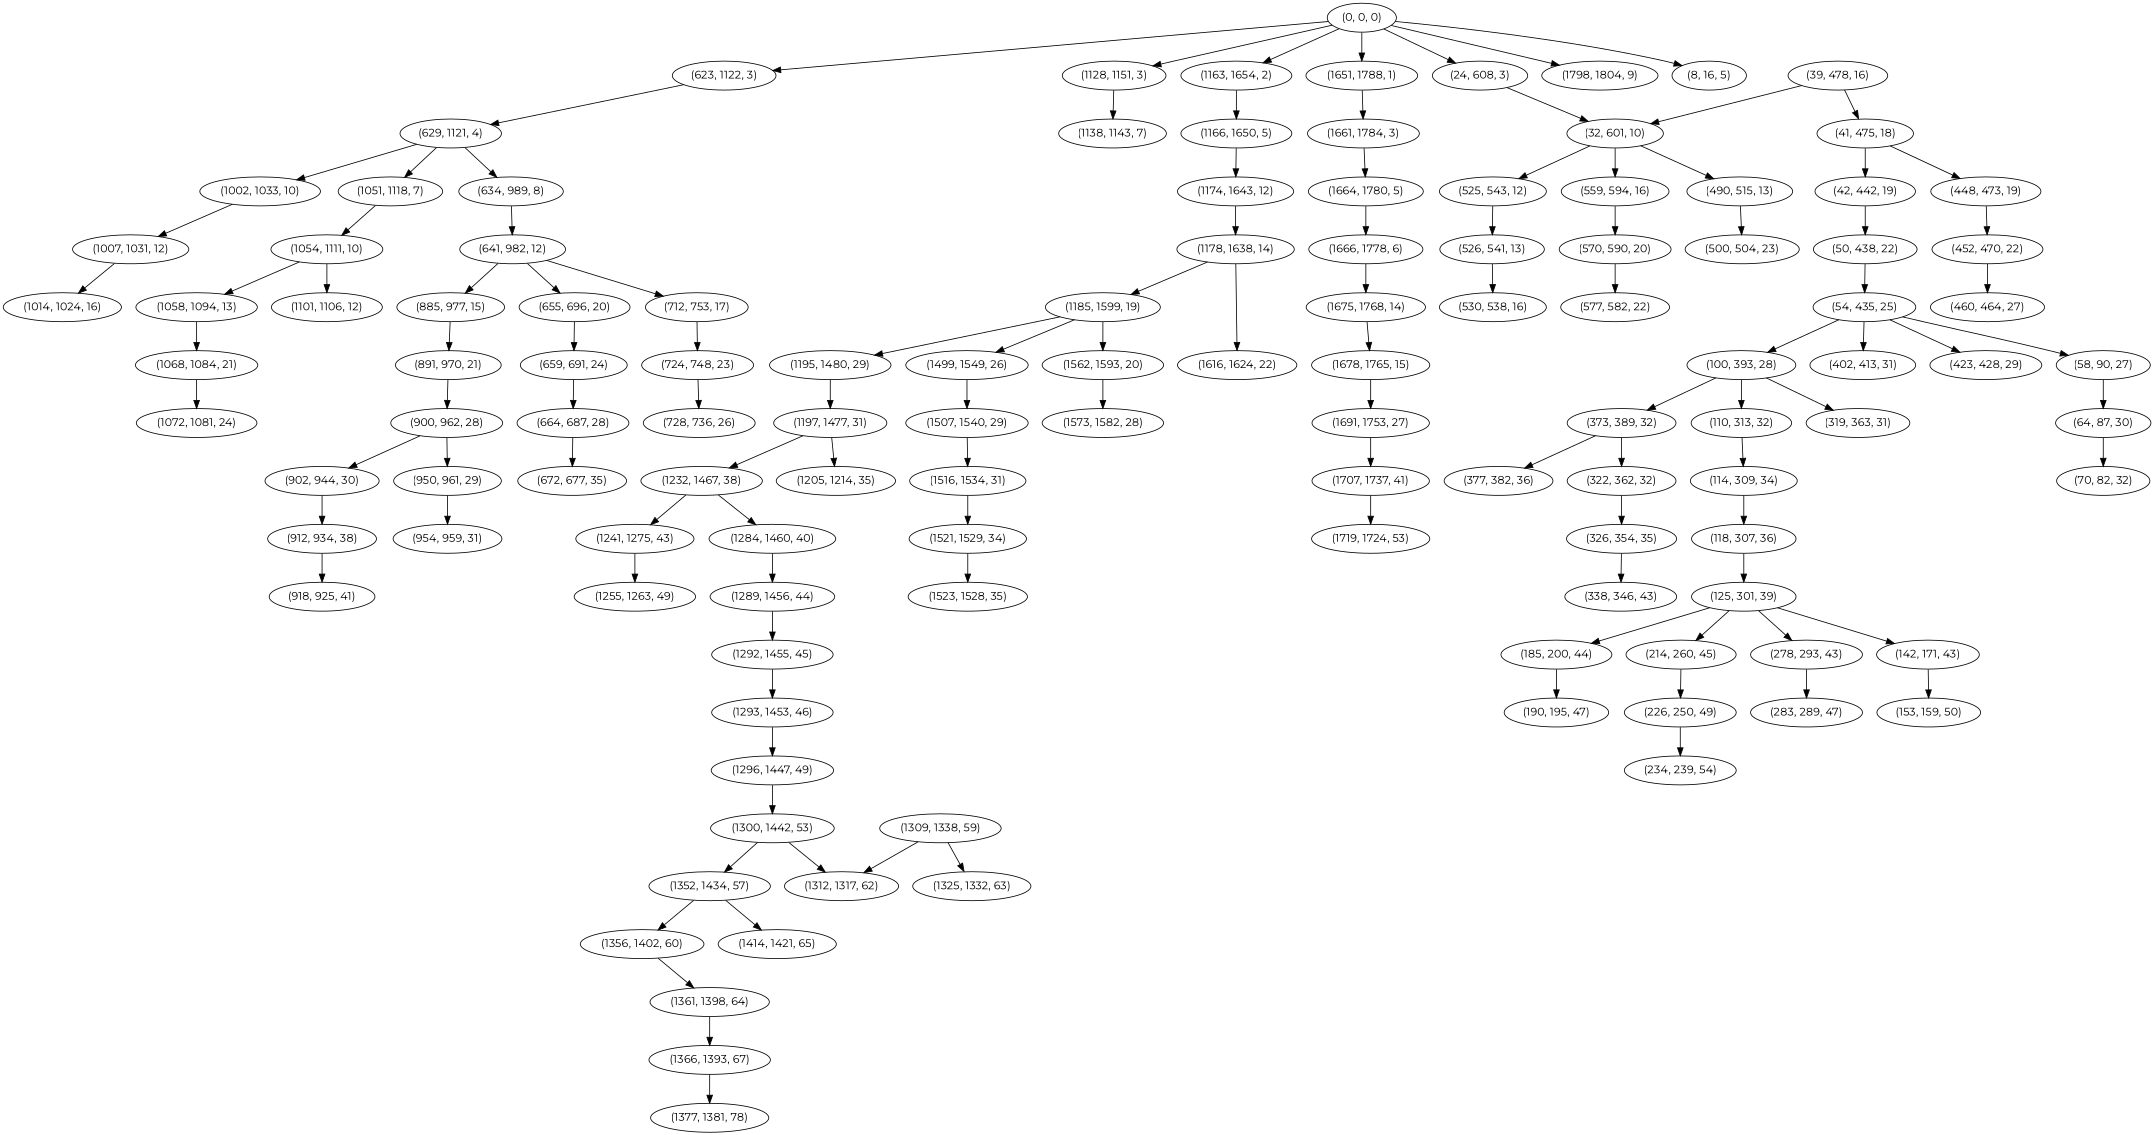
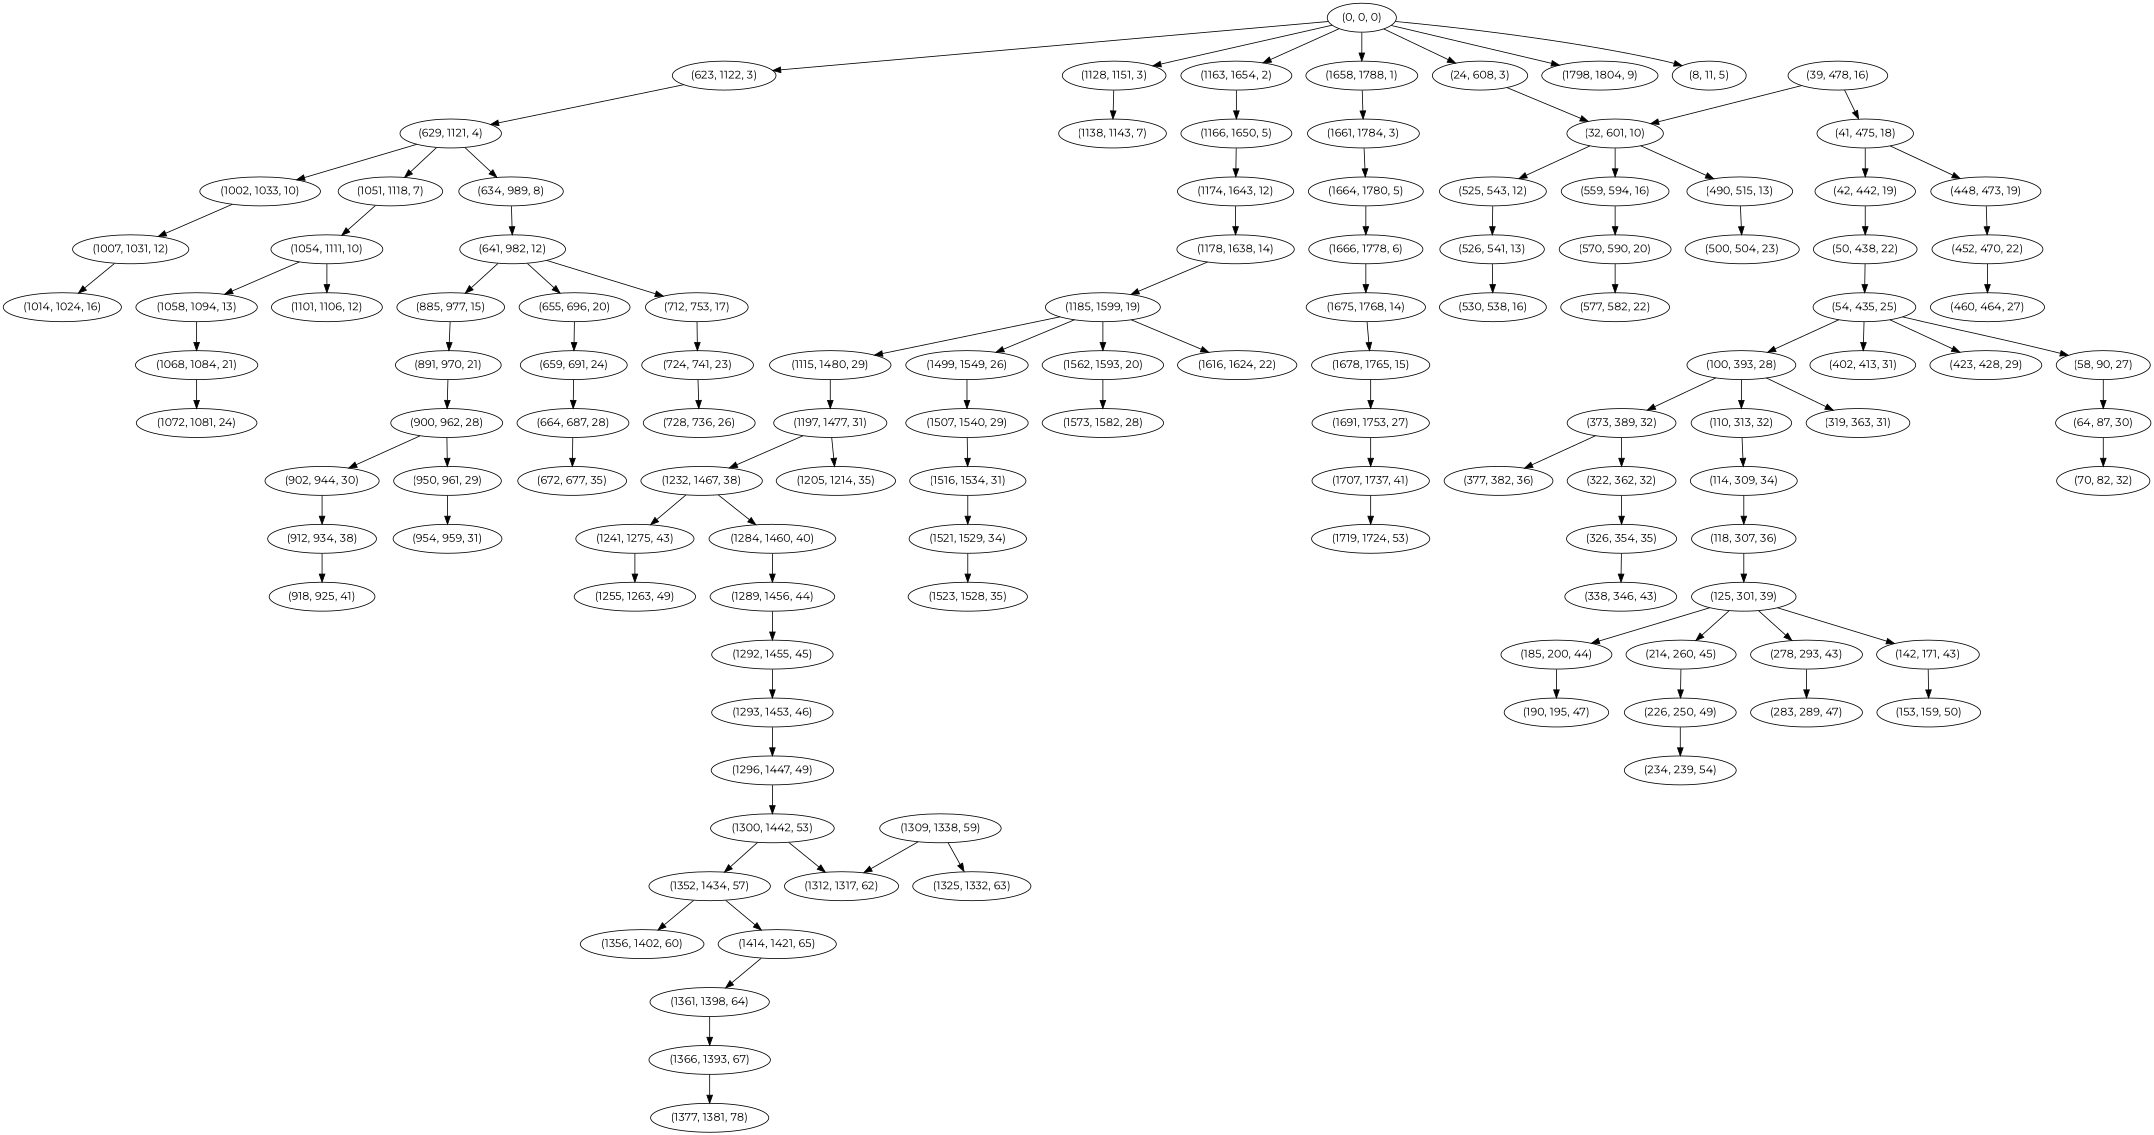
(1362, 76) -> (1362, 76)
(1709, 76) -> (1709, 76)
(1236, 303) -> (1166, 335)
(698, 365) -> (698, 365)
(830, 365) -> (830, 365)
(673, 970) -> (747, 970)
